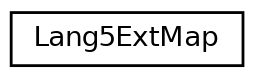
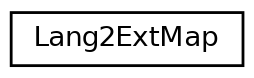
(127, 39) -> (127, 39)
